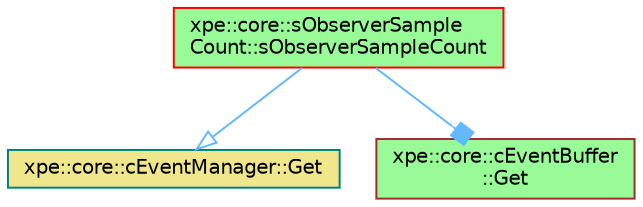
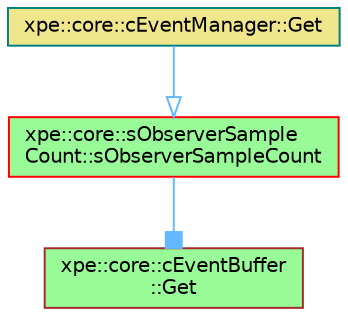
(257, 102) -> (174, 71)
